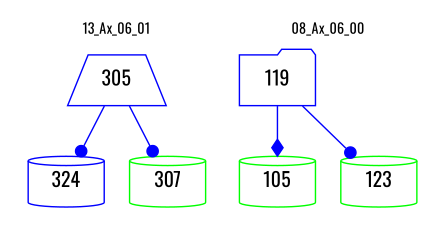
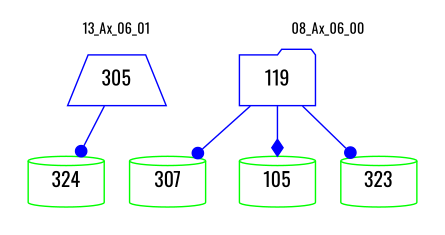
(140, 126) -> (237, 118)
(66, 182) -> (66, 182)
(379, 182) -> (379, 182)
